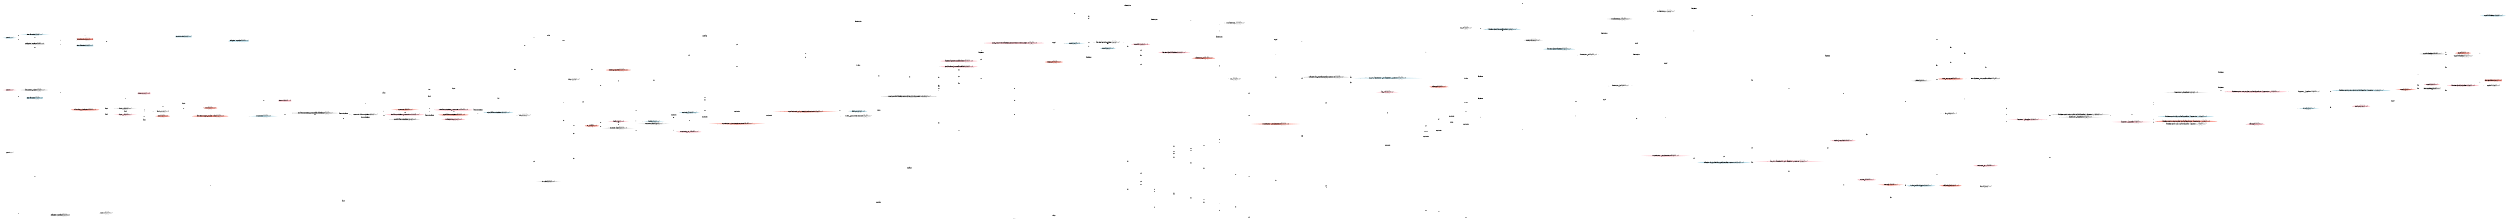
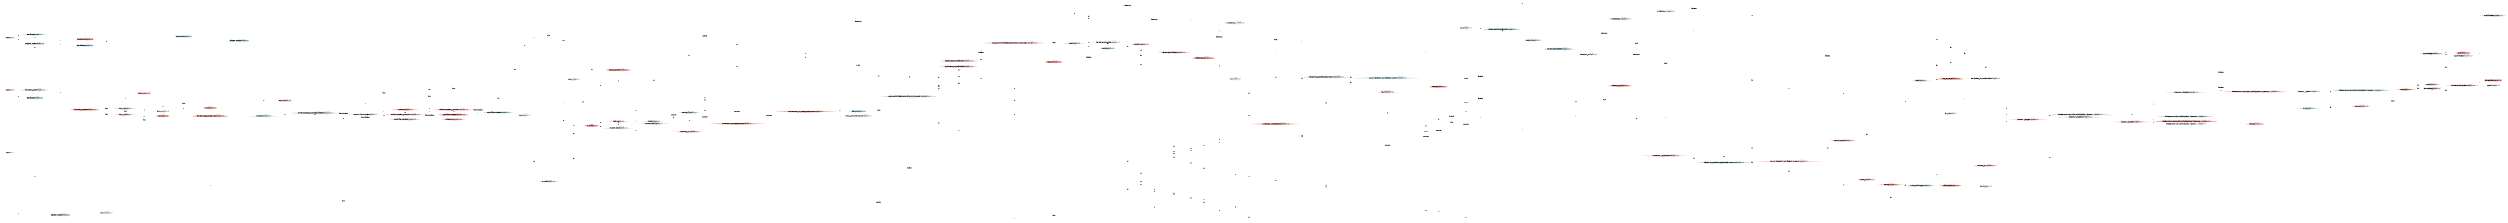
(1620, 86) -> (1620, 86)
